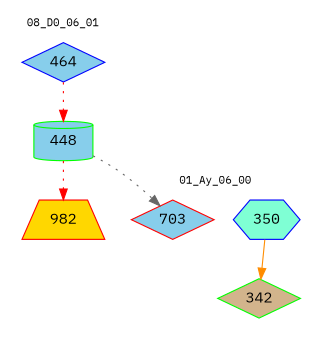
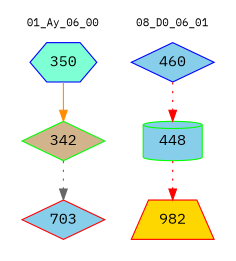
(63, 62) -> (173, 62)
(130, 179) -> (63, 175)
